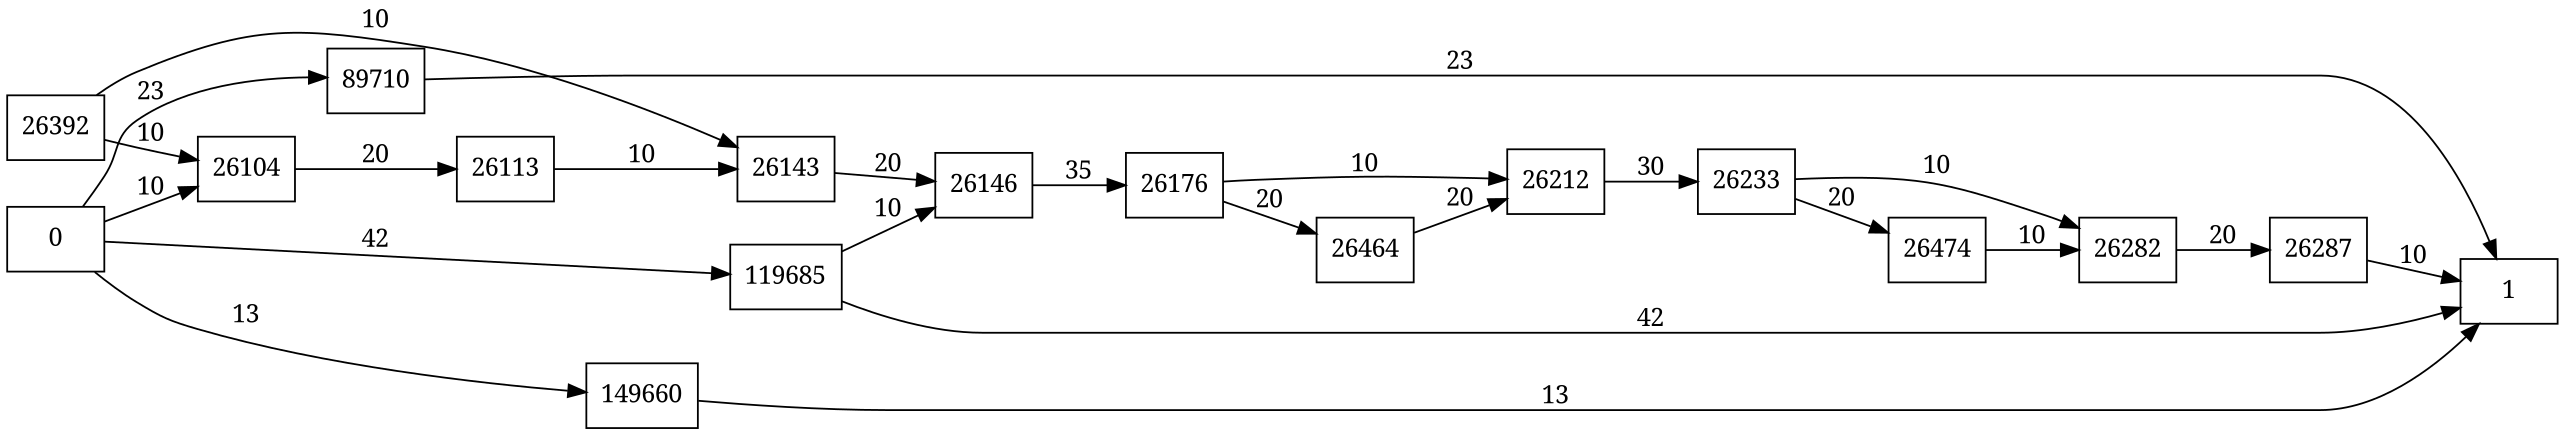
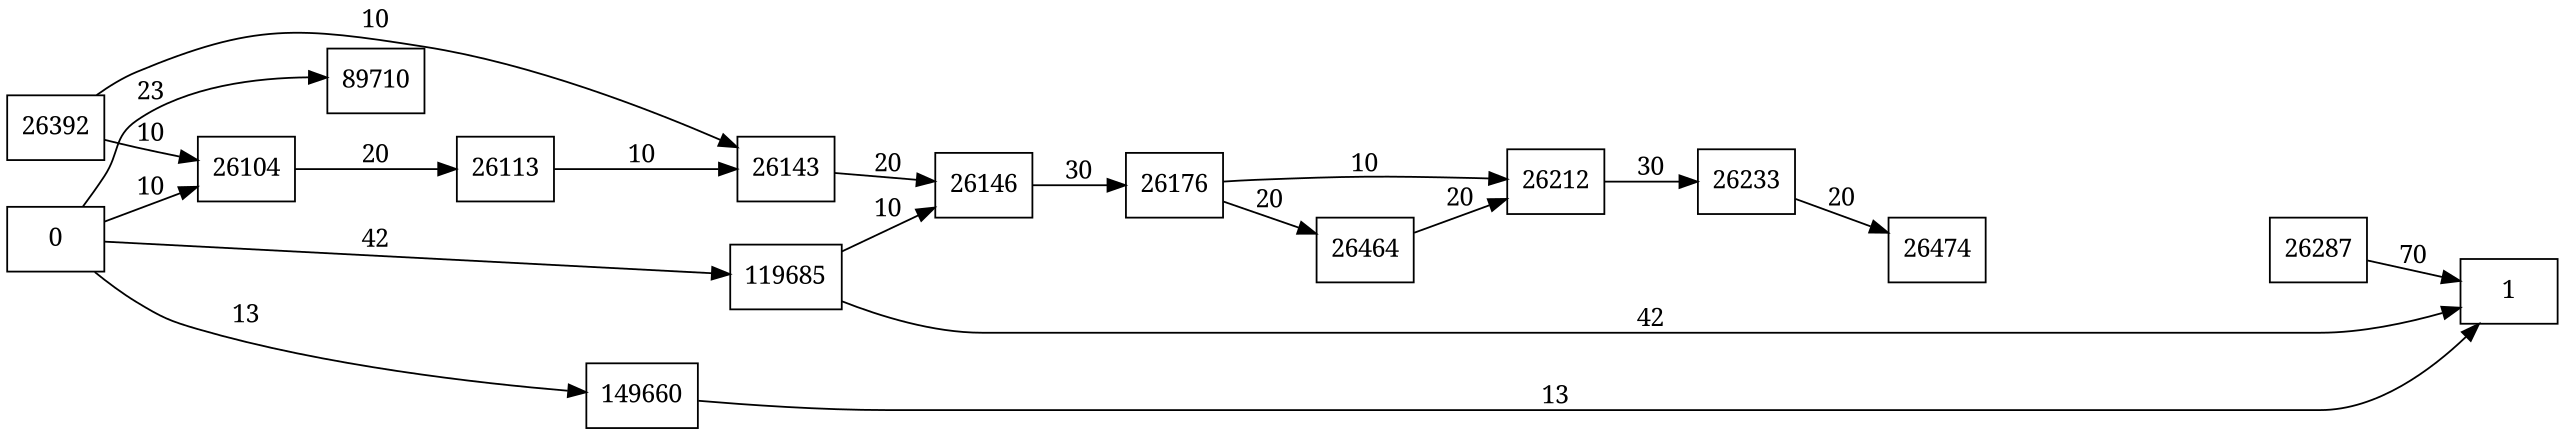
(1498, 76) -> none
(1079, 172) -> (1079, 172)
(2128, 250) -> none
(2414, 256) -> (2414, 256)
